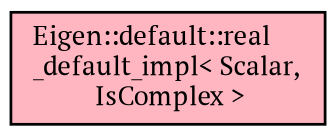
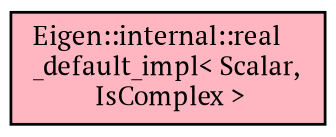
(168, 68) -> (168, 68)
